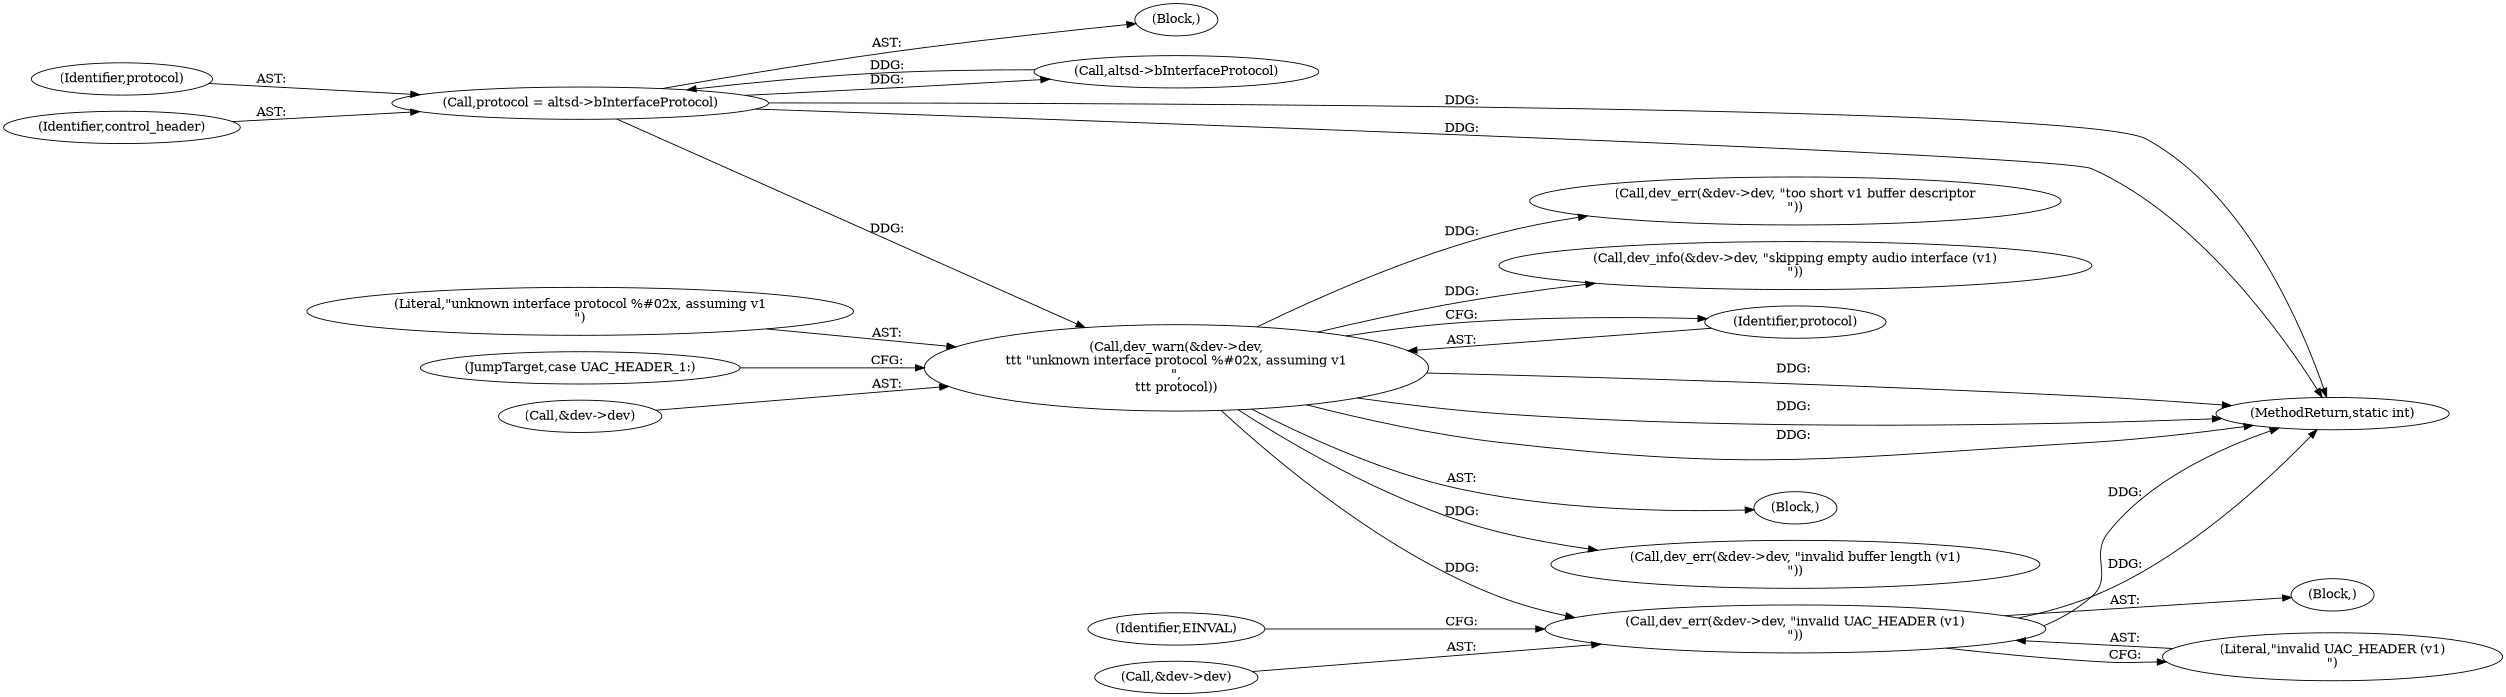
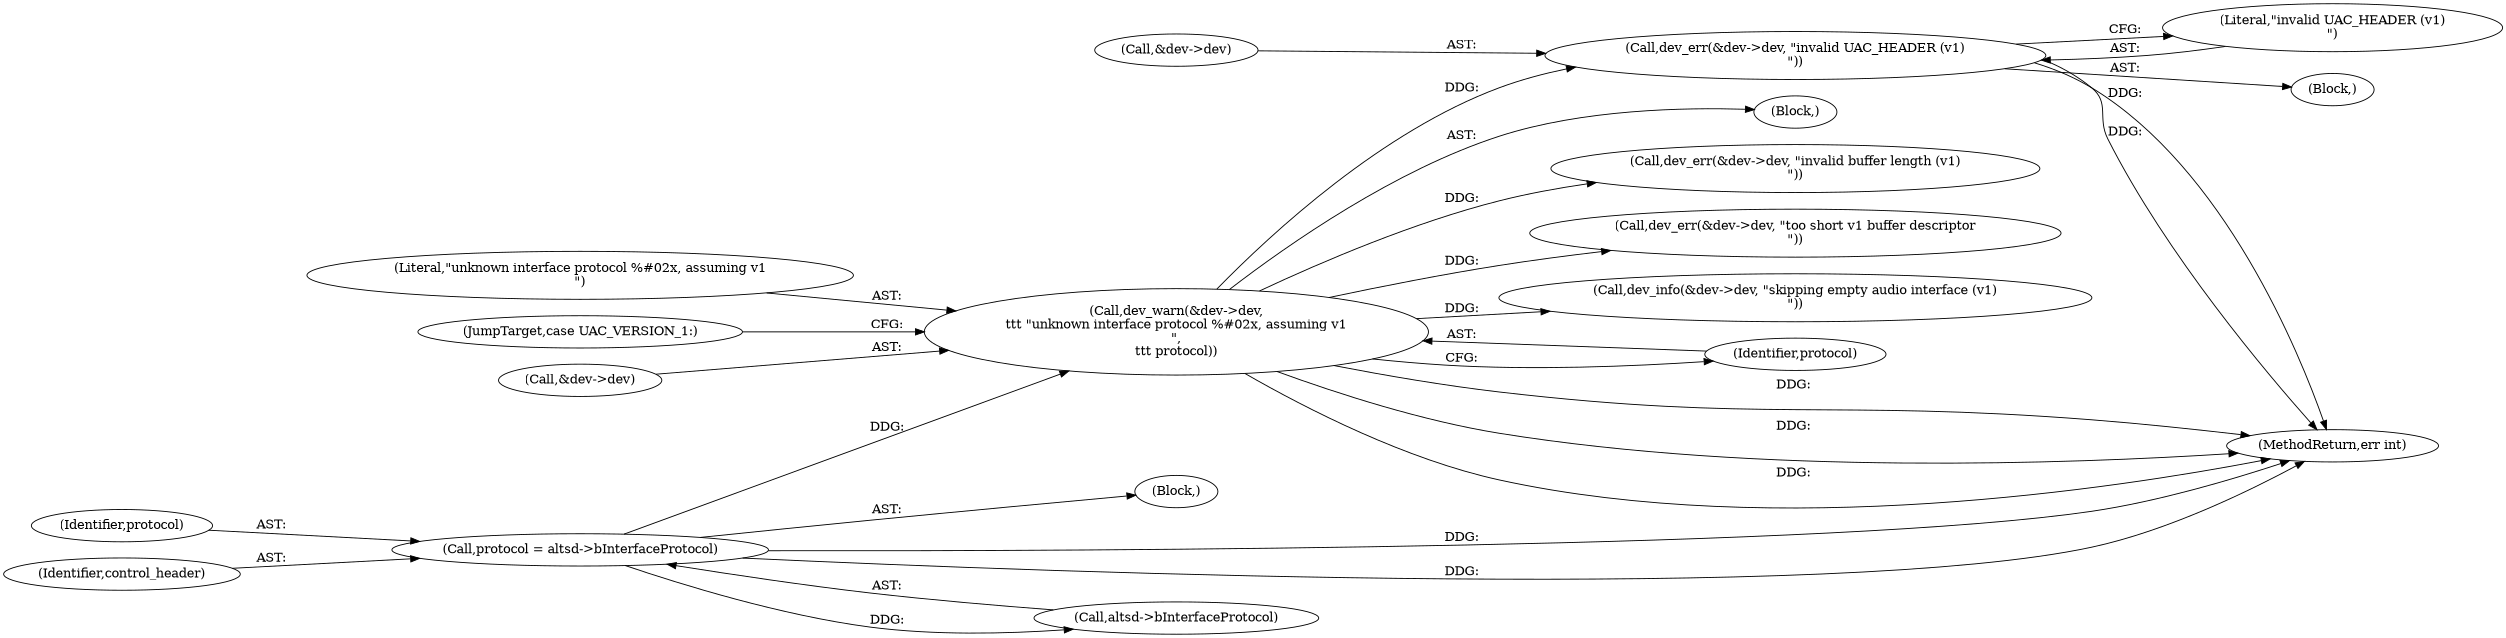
(889, 66) -> (889, 586)
(580, 368) -> (580, 332)
(2333, 414) -> (2333, 446)
(1176, 629) -> none
